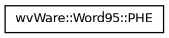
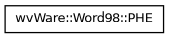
(84, 19) -> (84, 19)
